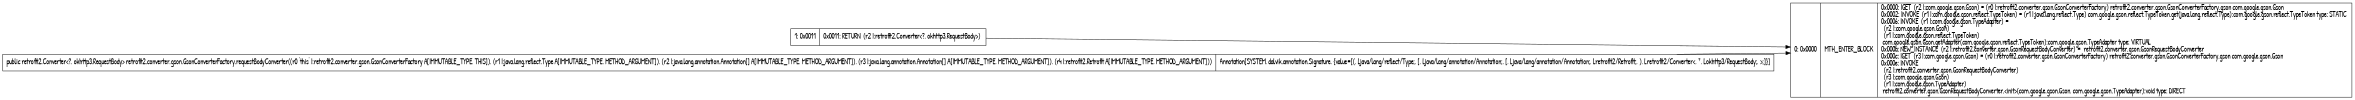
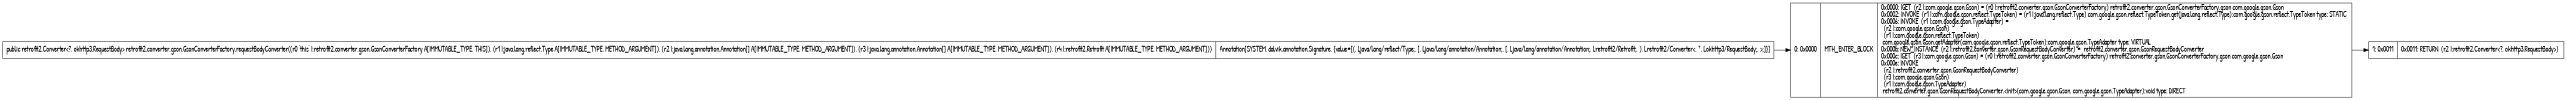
(1386, 43) -> (2358, 50)
